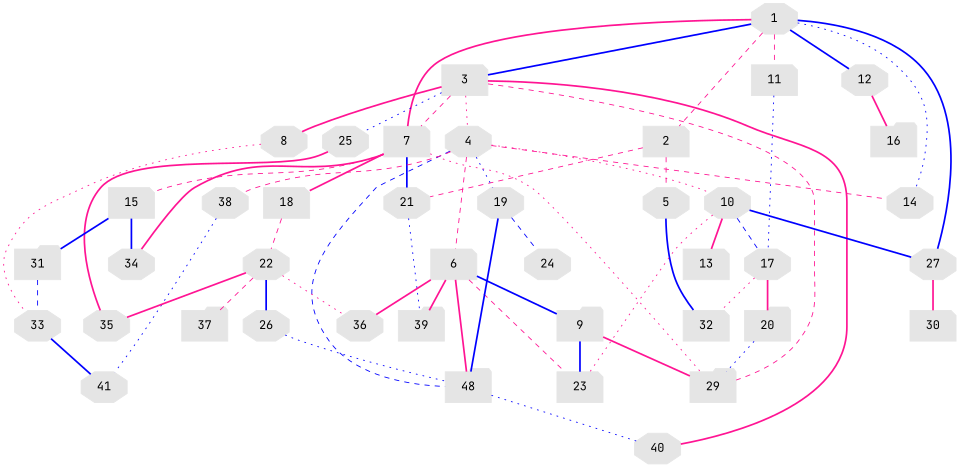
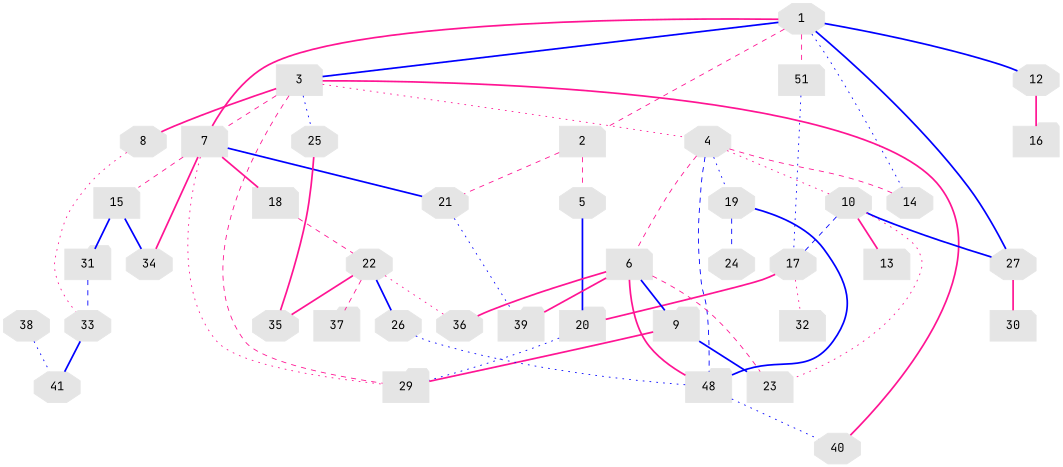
(774, 80) -> (802, 80)
(363, 171) -> none
(672, 267) -> (582, 264)
